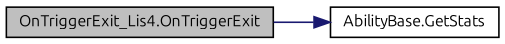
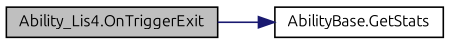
(140, 22) -> (112, 22)
